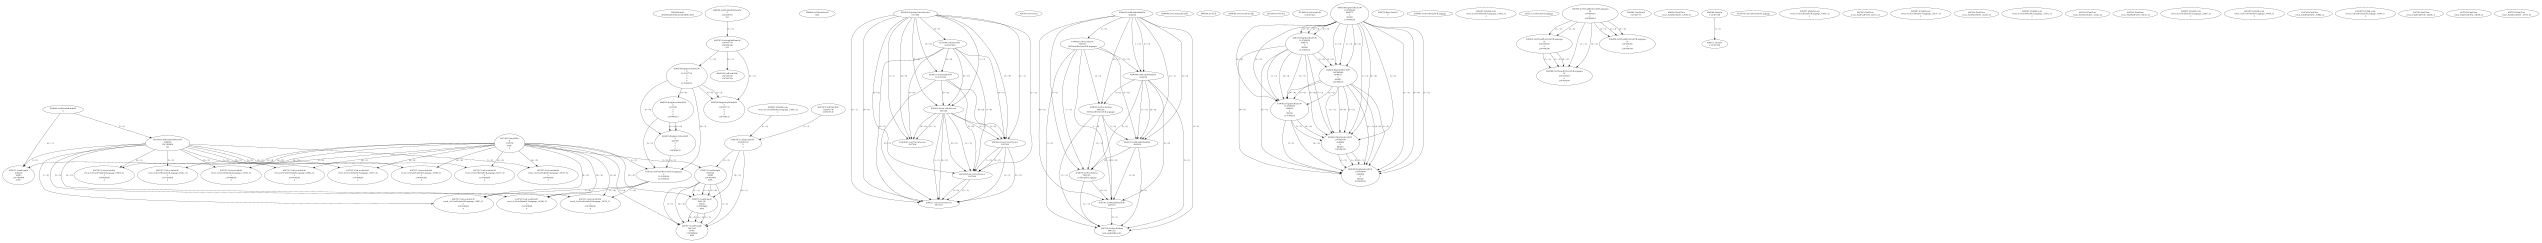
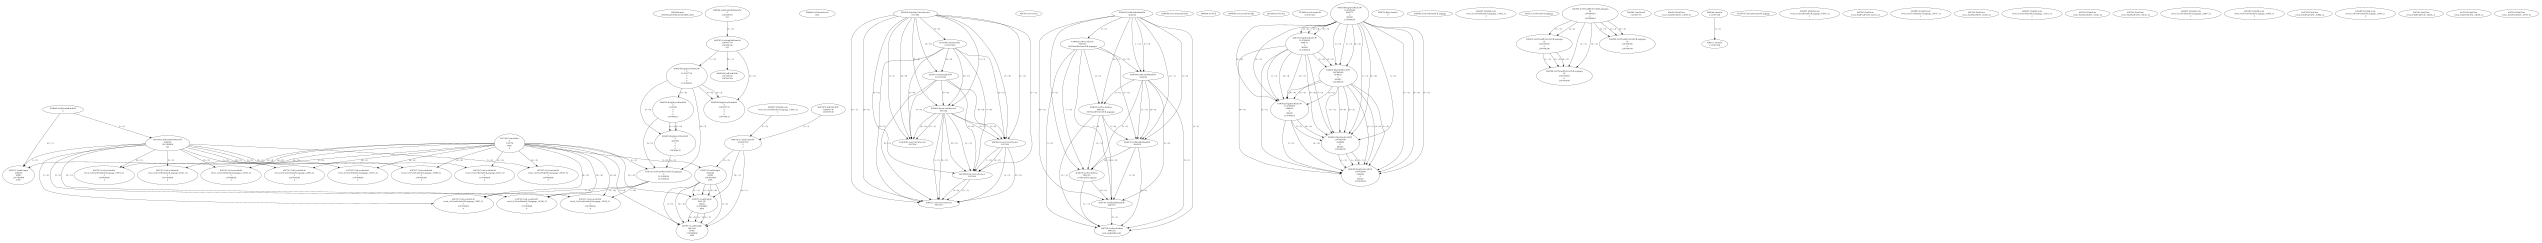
none -> (913, 103)
